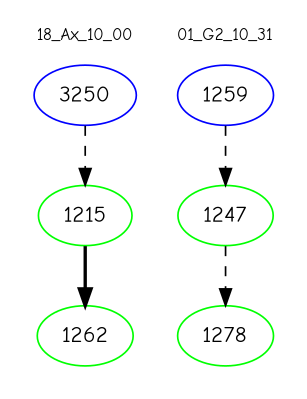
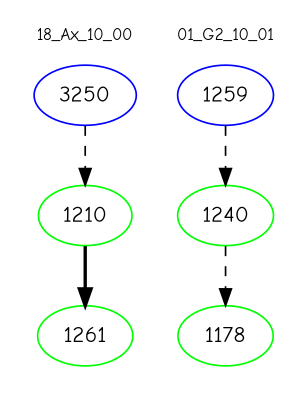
(226, 36) -> (226, 36)
(85, 216) -> (85, 216)
(226, 216) -> (226, 216)
(85, 336) -> (85, 336)
(226, 336) -> (226, 336)
